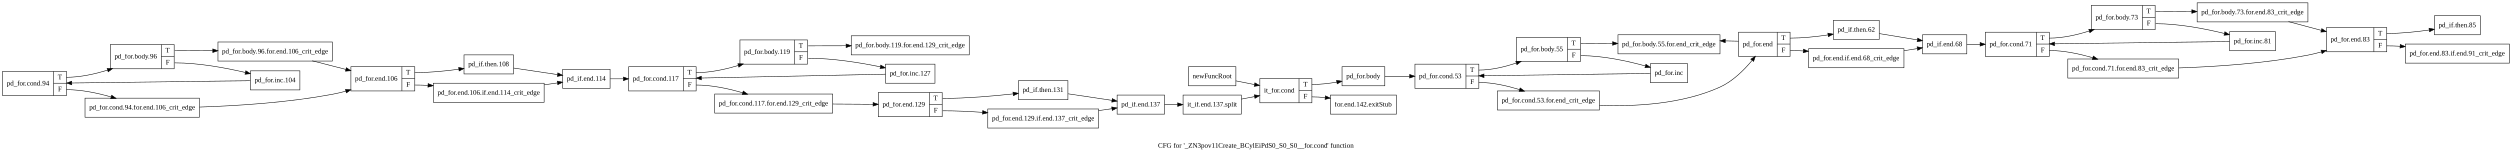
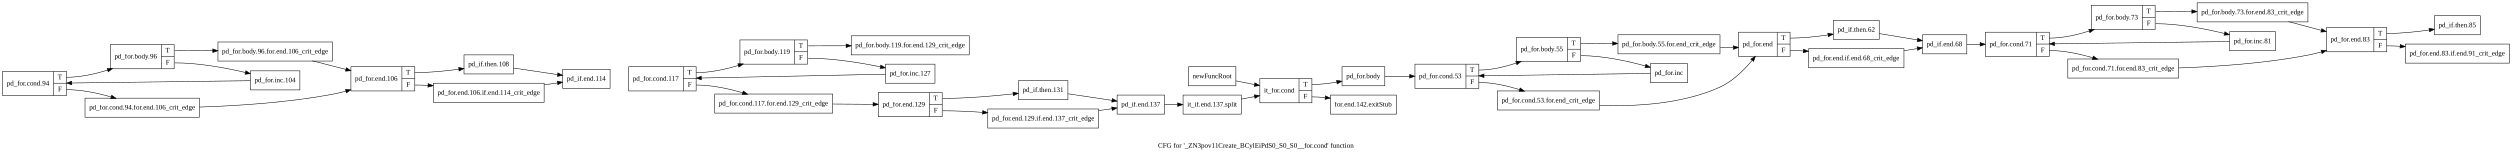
(1732, 41) -> (1727, 48)
(617, 79) -> none
